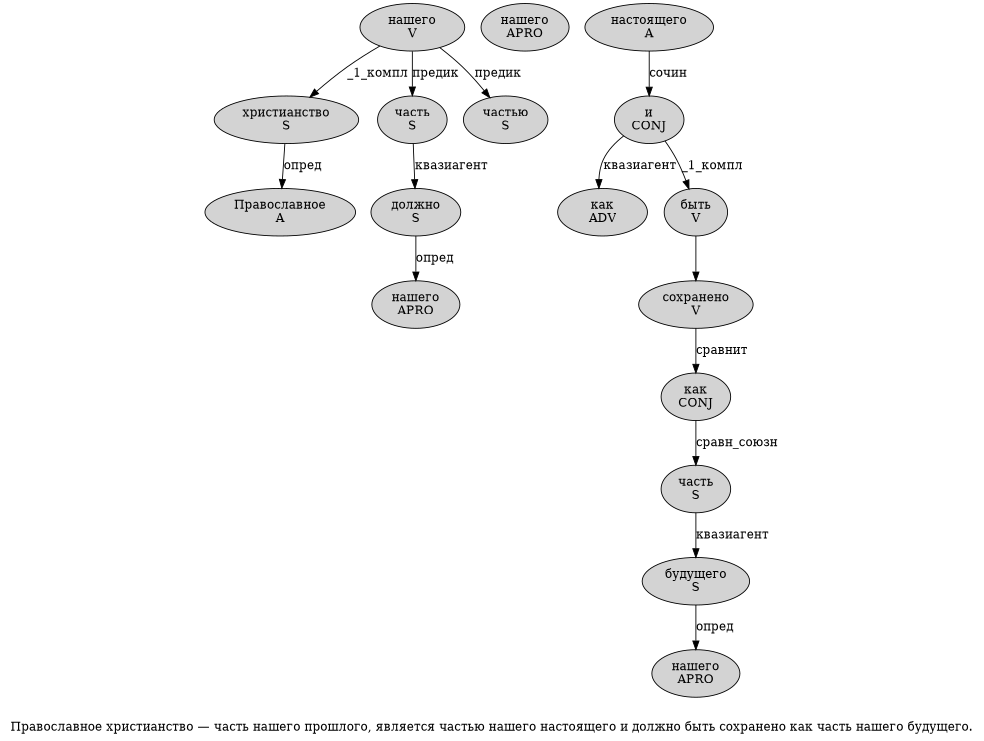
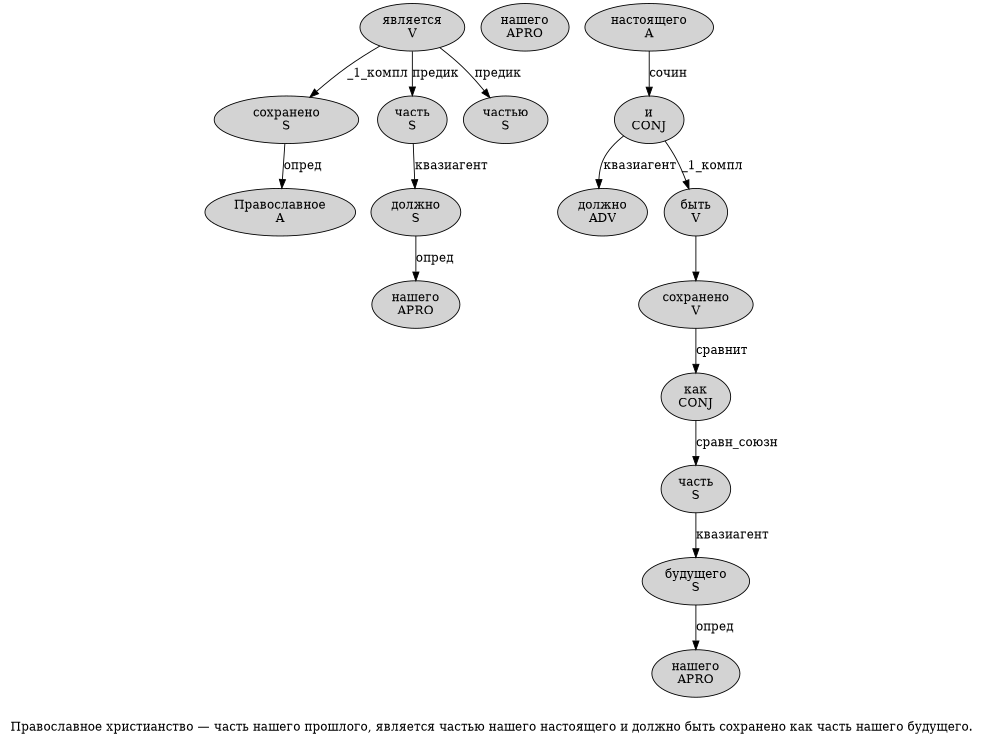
(412, 27) -> (412, 27)
(286, 120) -> (286, 120)
(603, 212) -> (603, 212)
